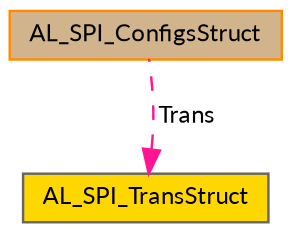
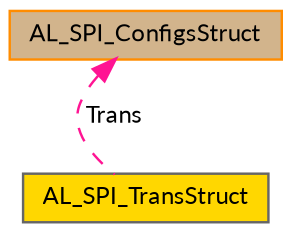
(153, 104) -> (79, 129)
